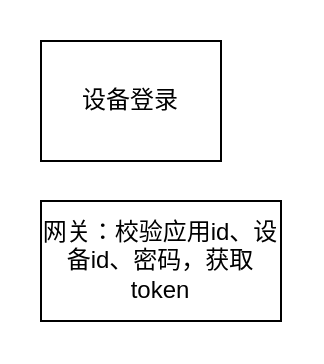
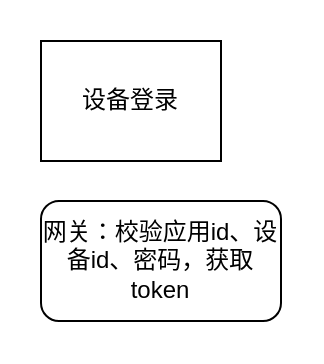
(161, 261) -> (161, 261)
